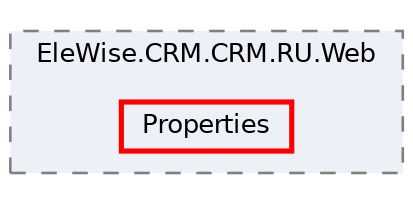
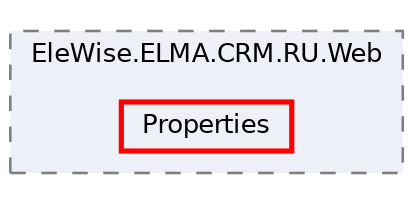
(207, 56) -> (207, 56)
